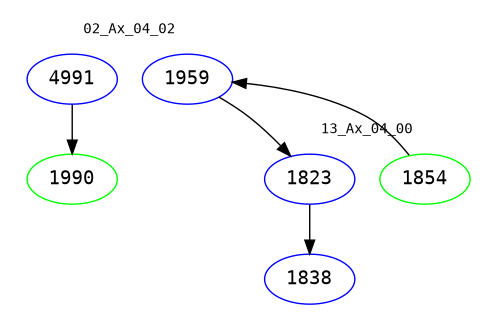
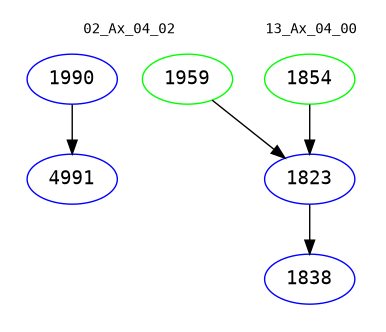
(188, 79) -> (188, 79)
(336, 103) -> (310, 122)
(72, 122) -> (72, 122)
(72, 179) -> (72, 79)
